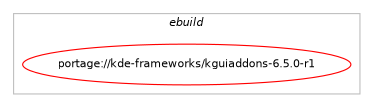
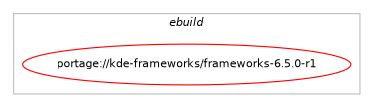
(187, 65) -> (187, 65)
